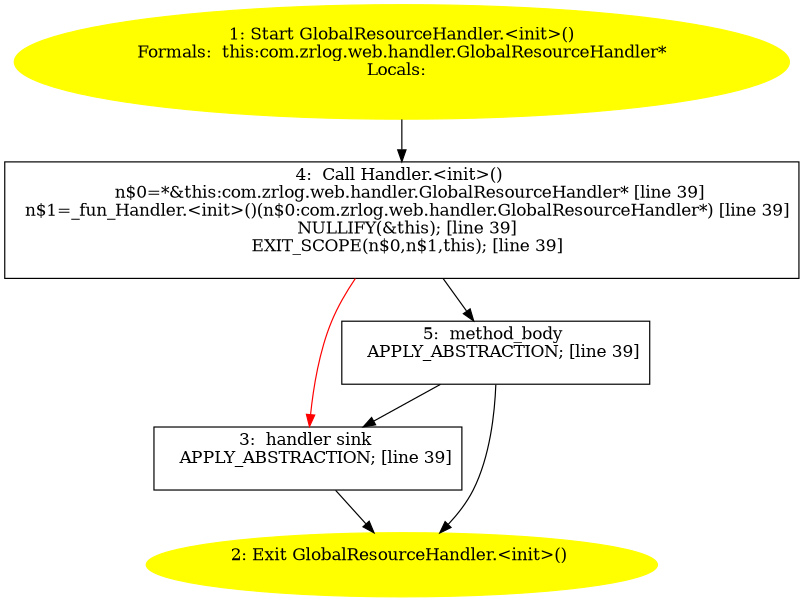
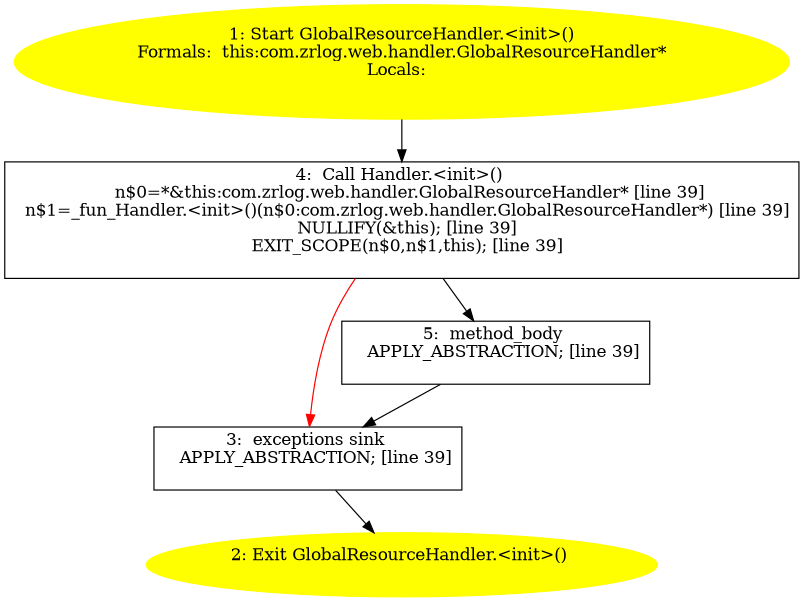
(308, 459) -> (308, 459)
(485, 459) -> none
